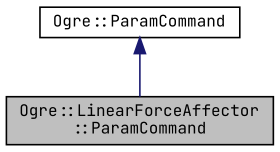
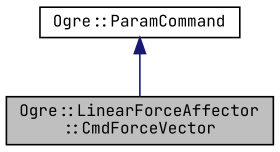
(140, 121) -> (140, 121)
